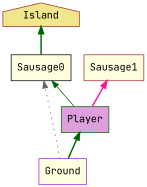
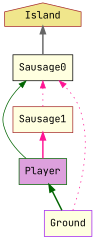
(41, 44) -> (43, 44)
none -> (43, 97)
(53, 123) -> (85, 146)
